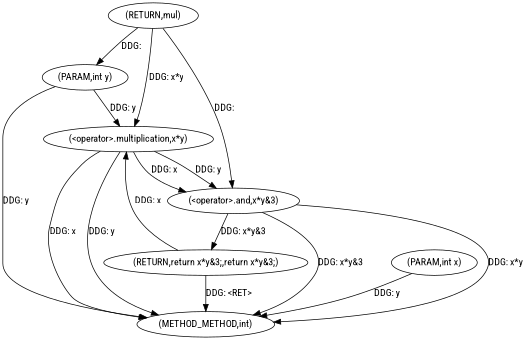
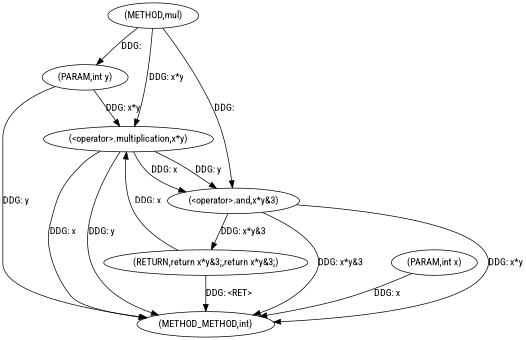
(153, 16) -> (153, 16)
(123, 108) -> (123, 108)
(387, 293) -> (387, 293)
